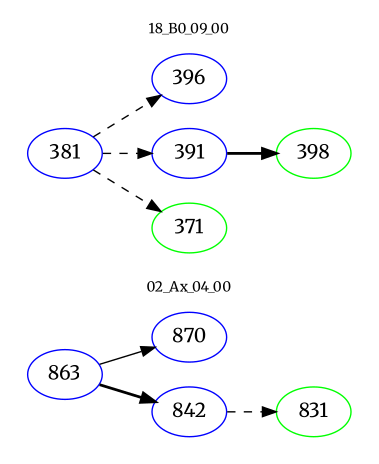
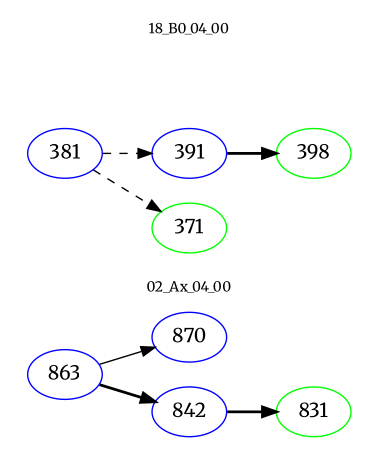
(189, 30) -> (189, 30)
(189, 79) -> none
(245, 412) -> (245, 412)
